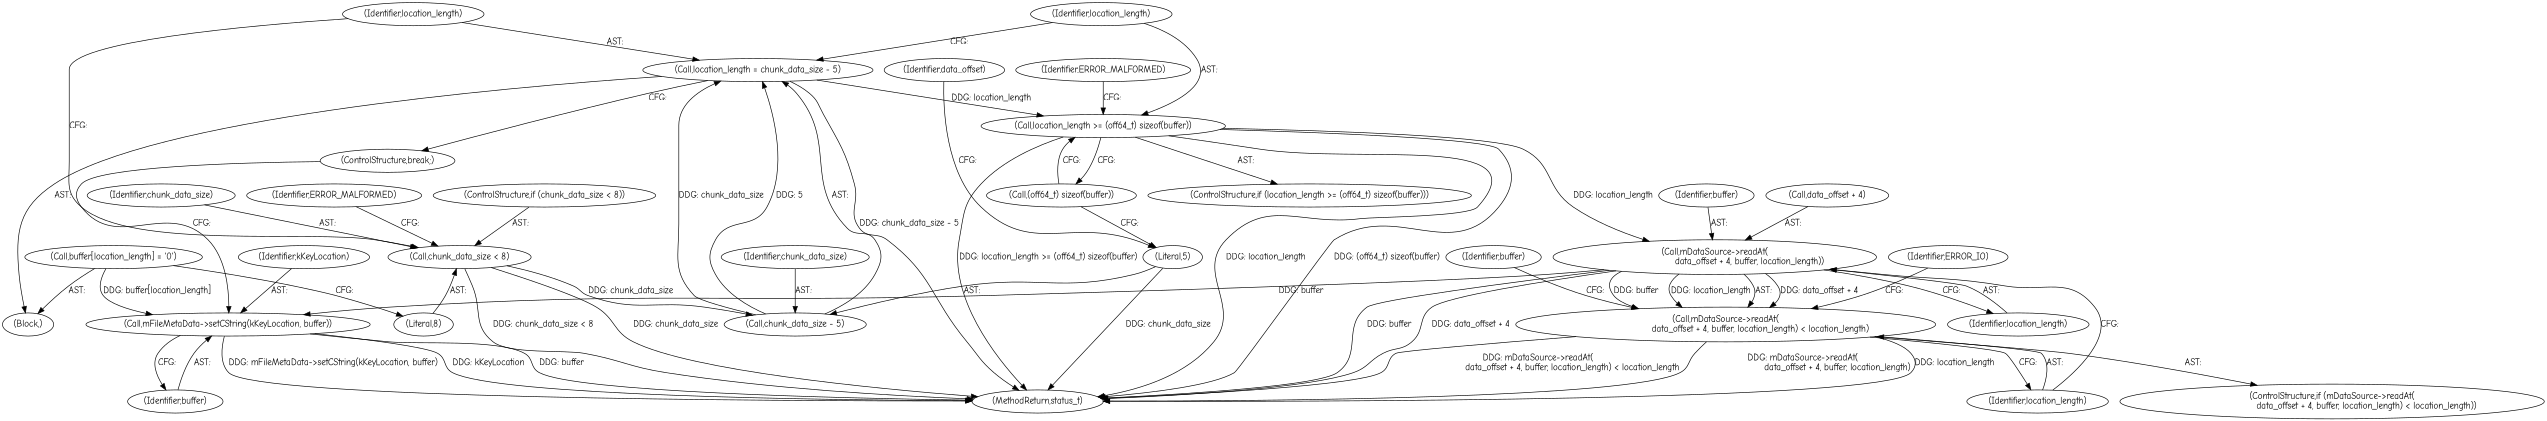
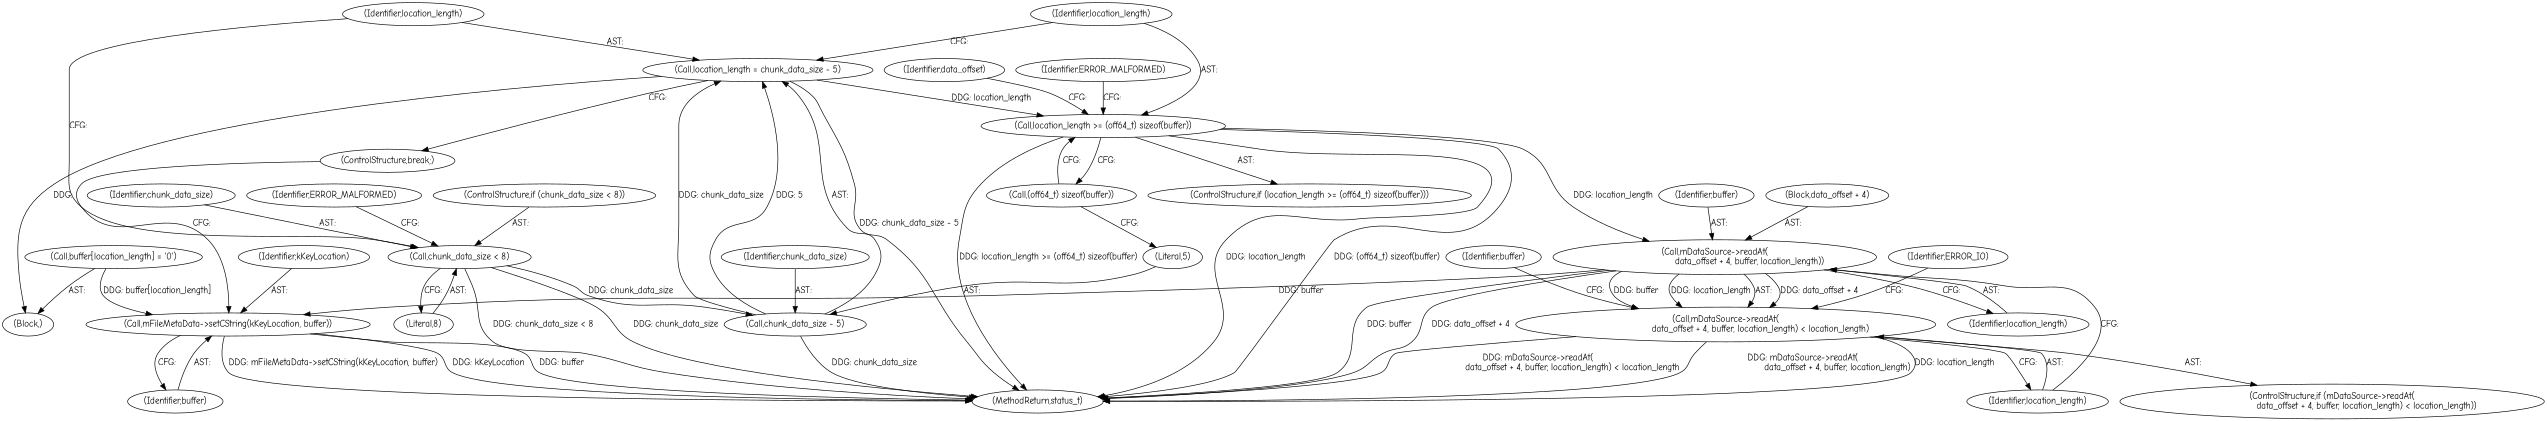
(64, 195) -> (64, 195)
(1827, 195) -> (1827, 195)
(998, 220) -> (1037, 89)
(286, 285) -> (425, 284)
(1108, 327) -> (853, 381)
